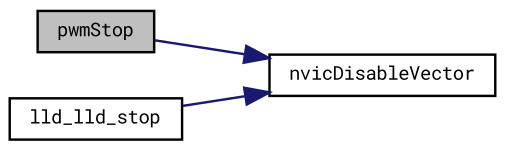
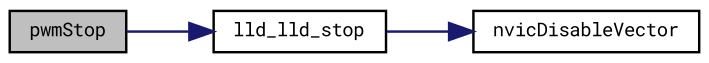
(200, 47) -> (158, 32)
